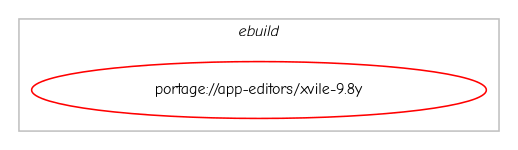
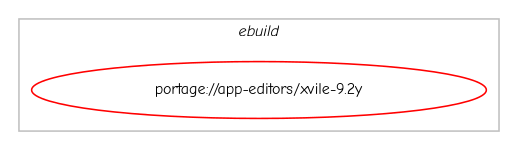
(259, 90) -> (259, 90)
